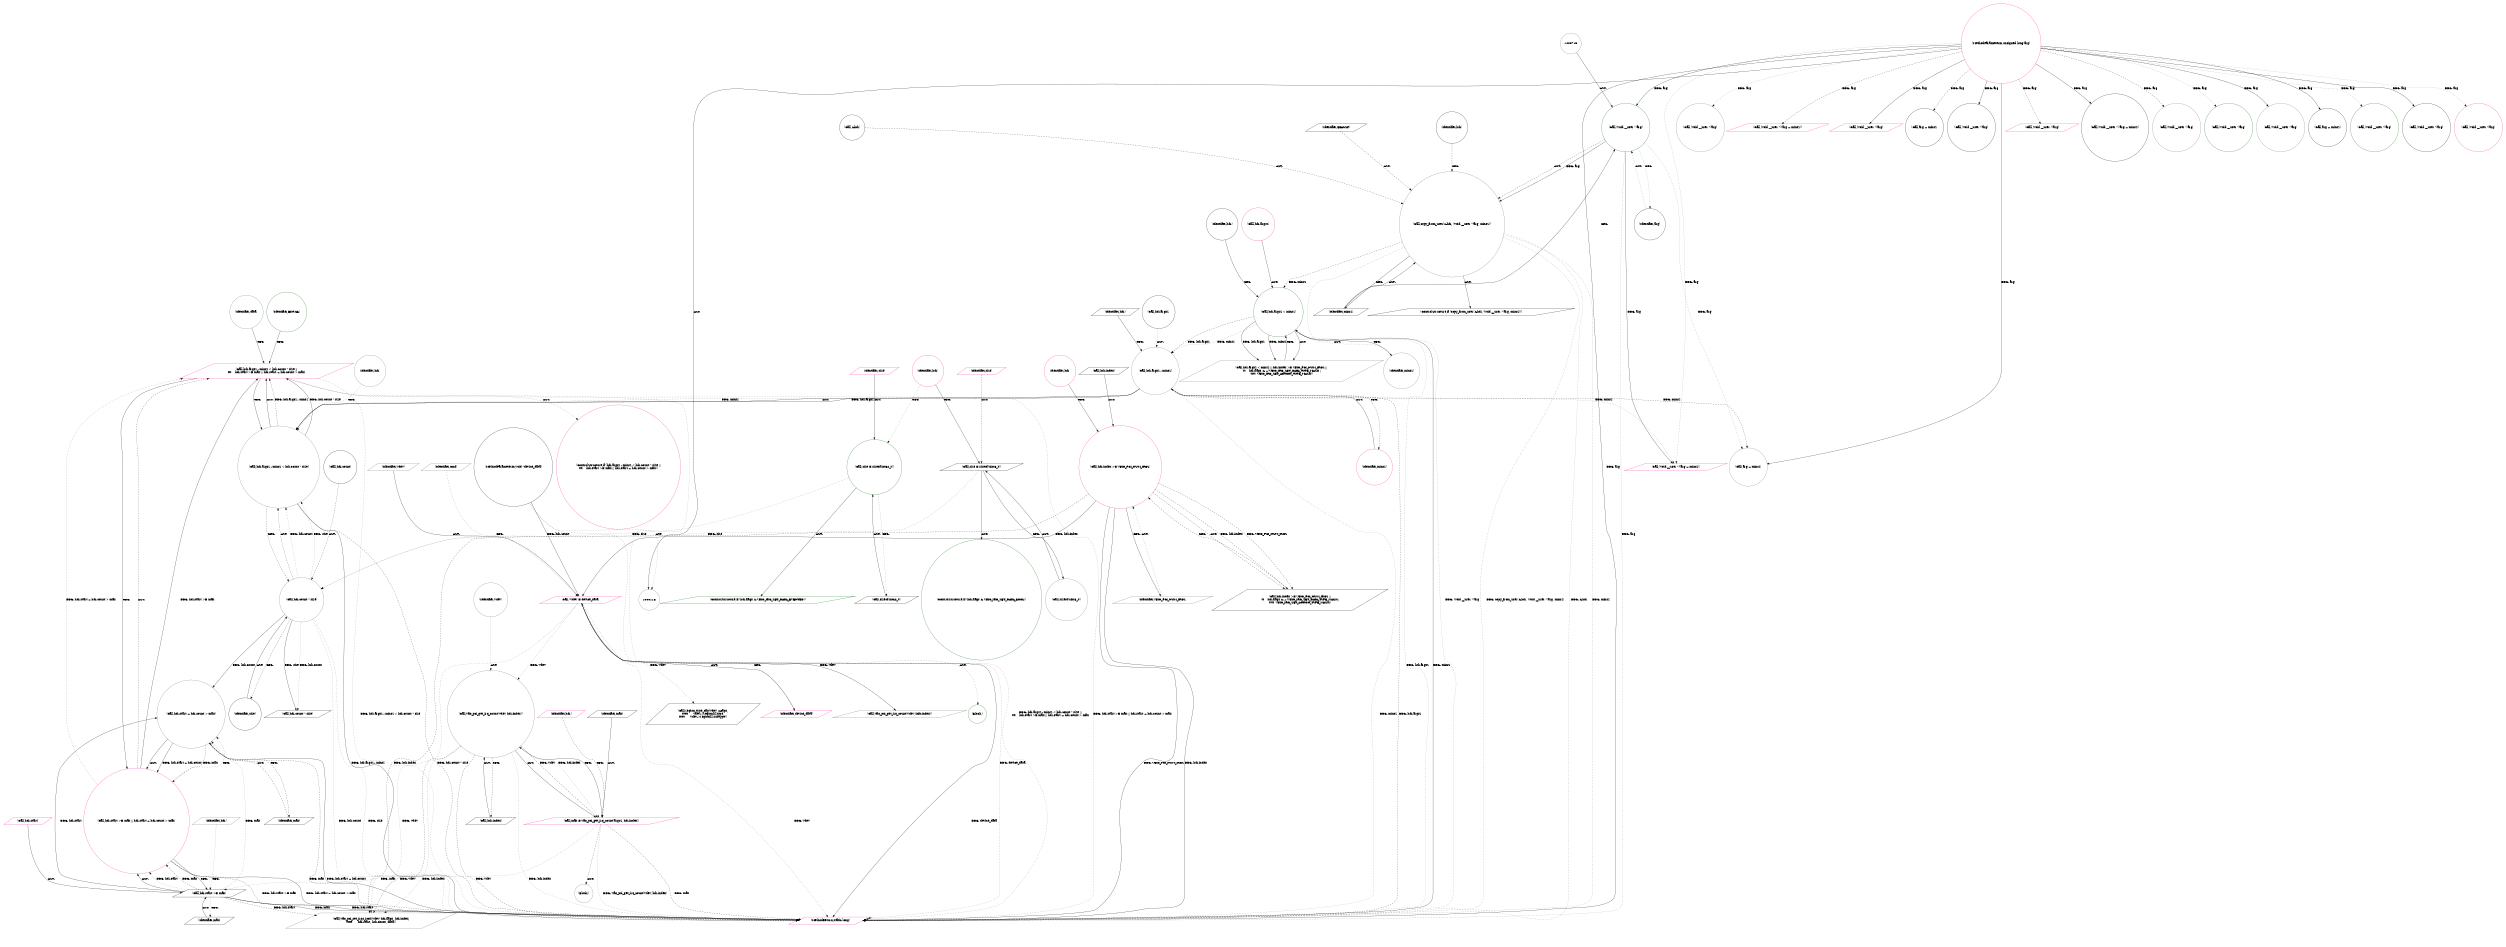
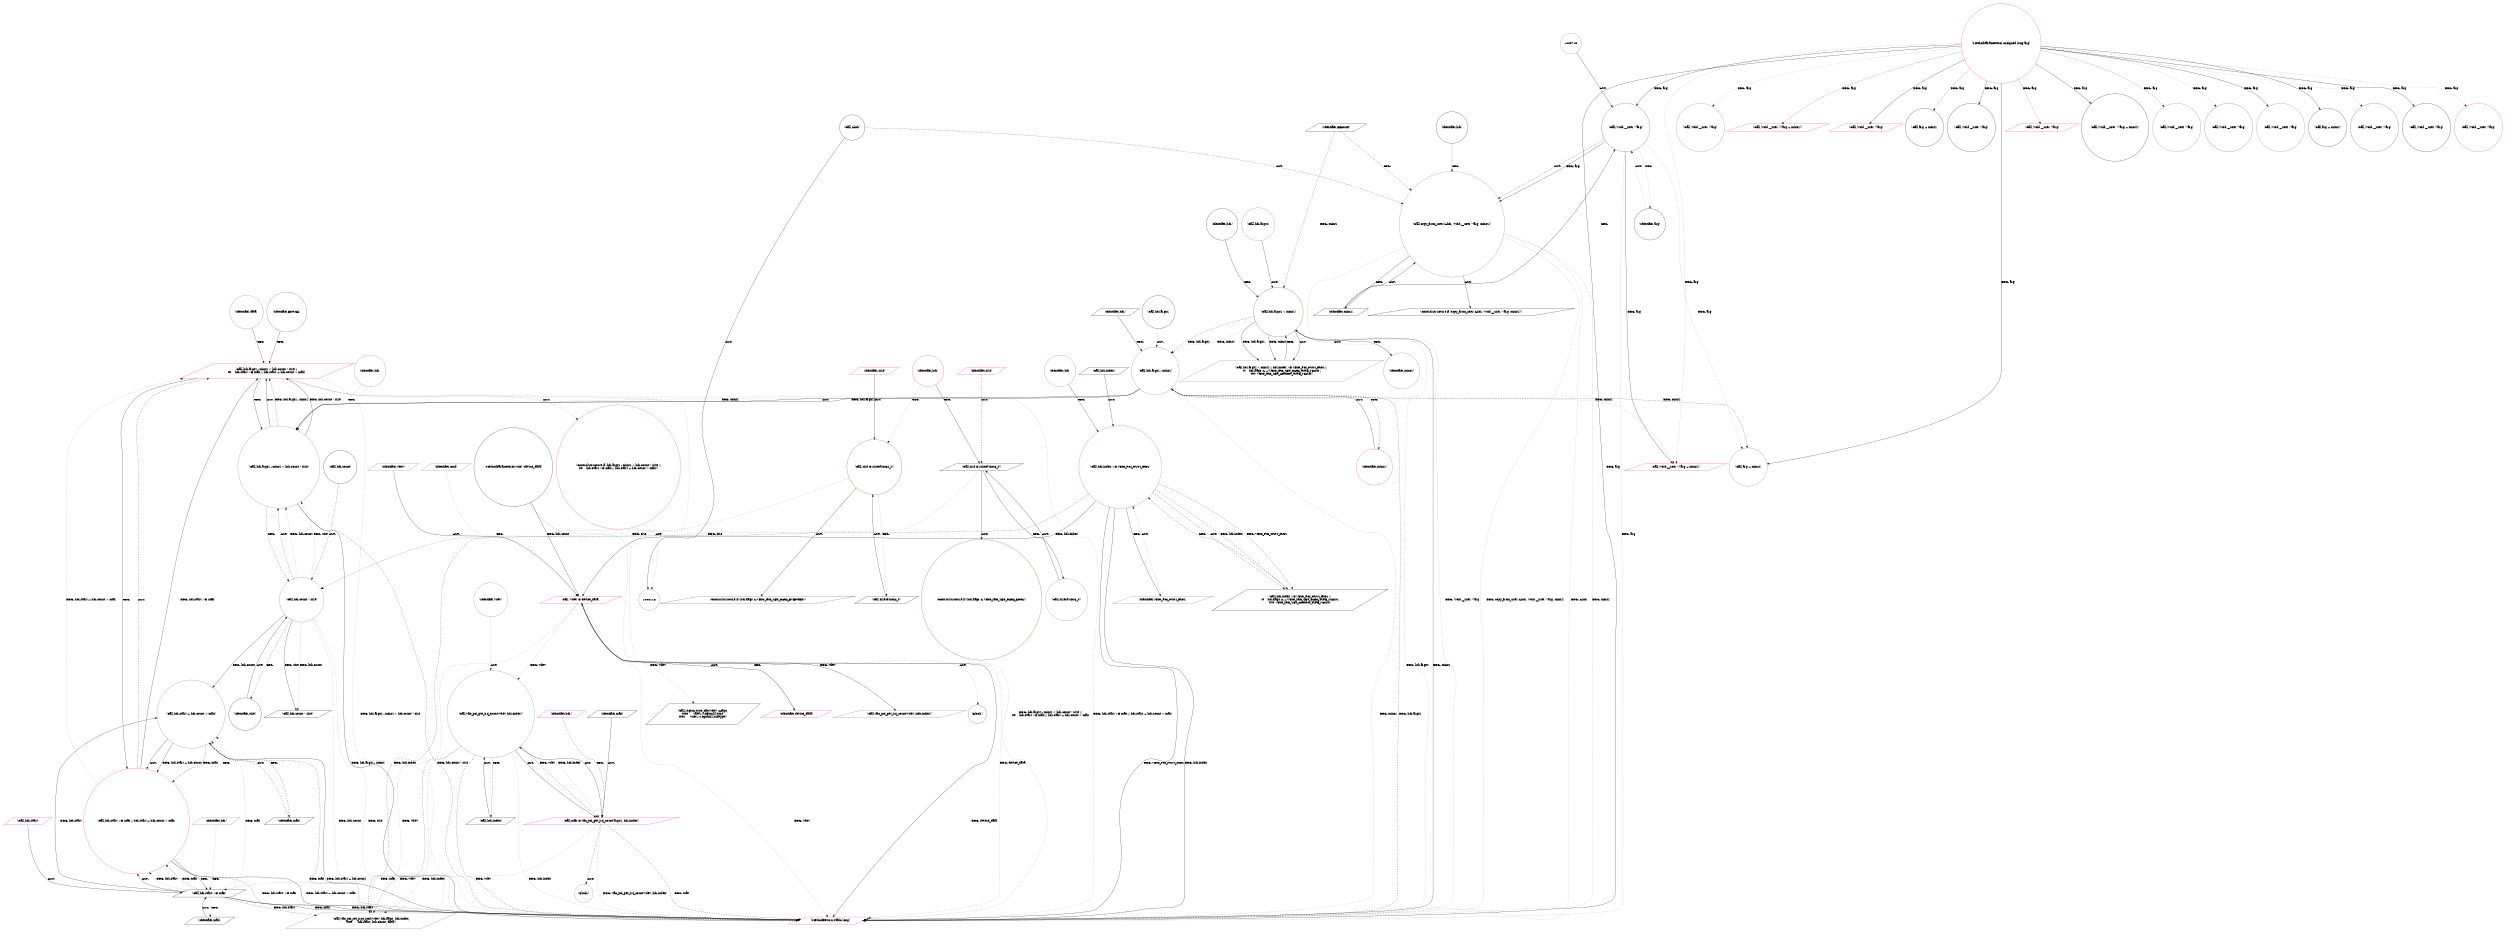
(1074, 84) -> (716, 367)
(1388, 166) -> (1388, 166)
(1342, 263) -> (1308, 208)
(589, 763) -> (589, 763)
